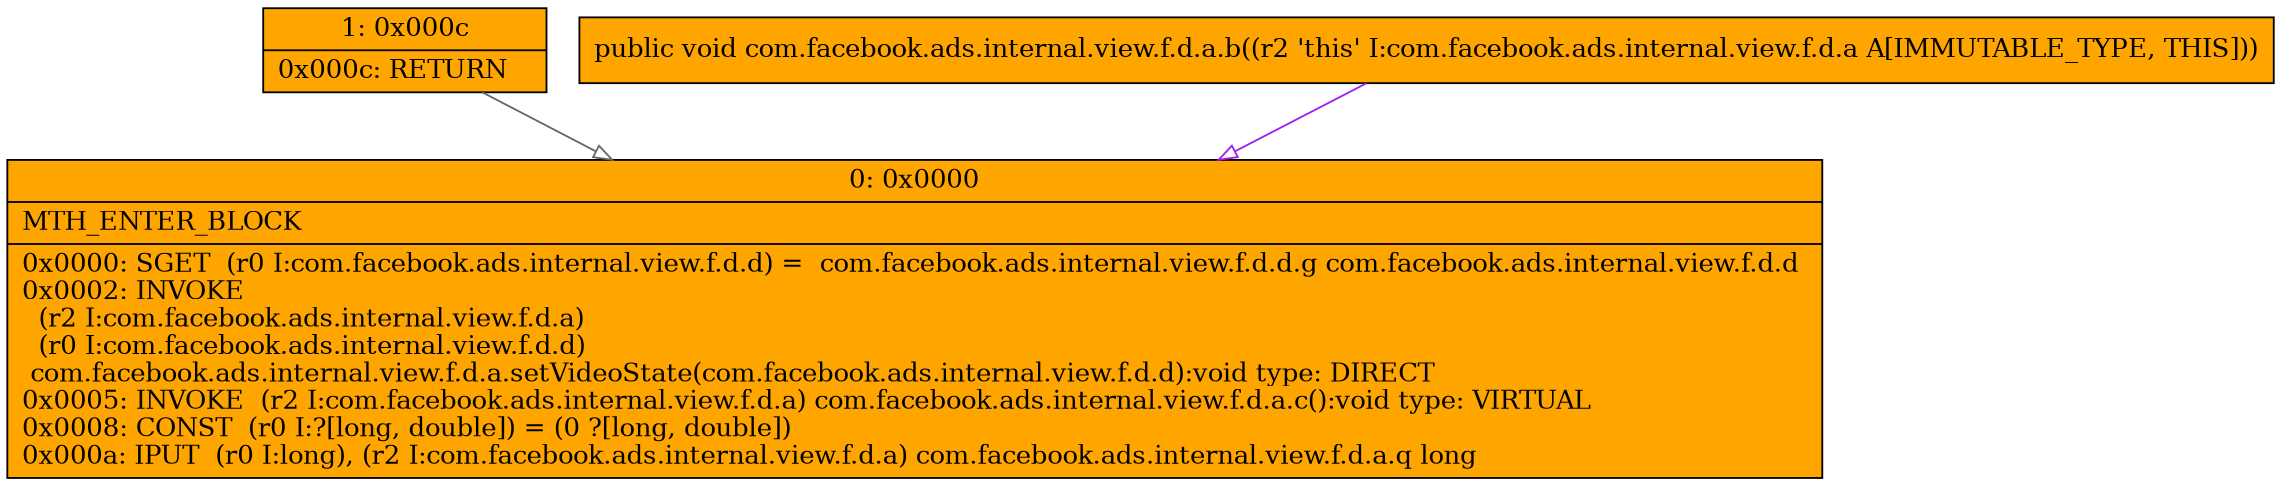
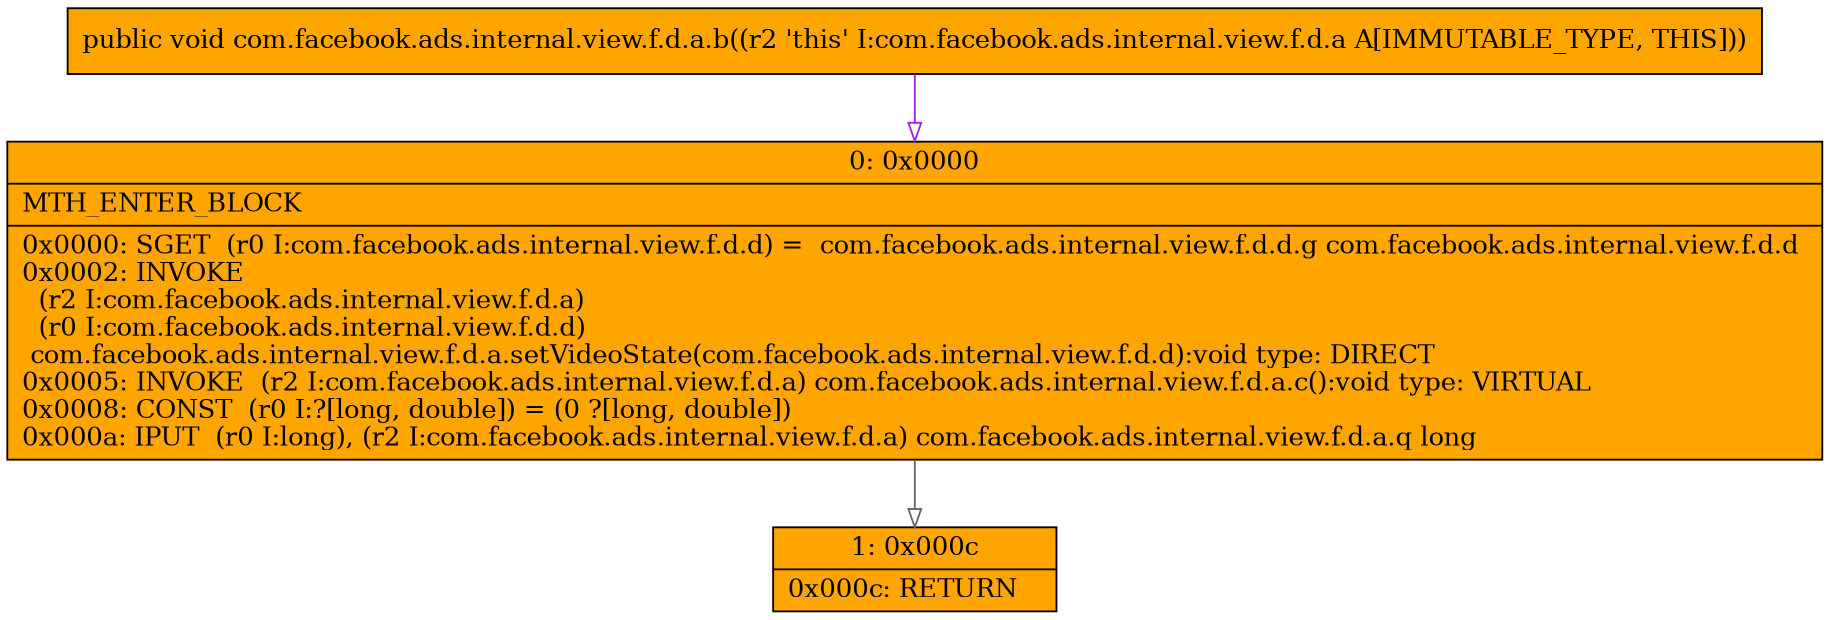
(539, 122) -> (915, 484)
